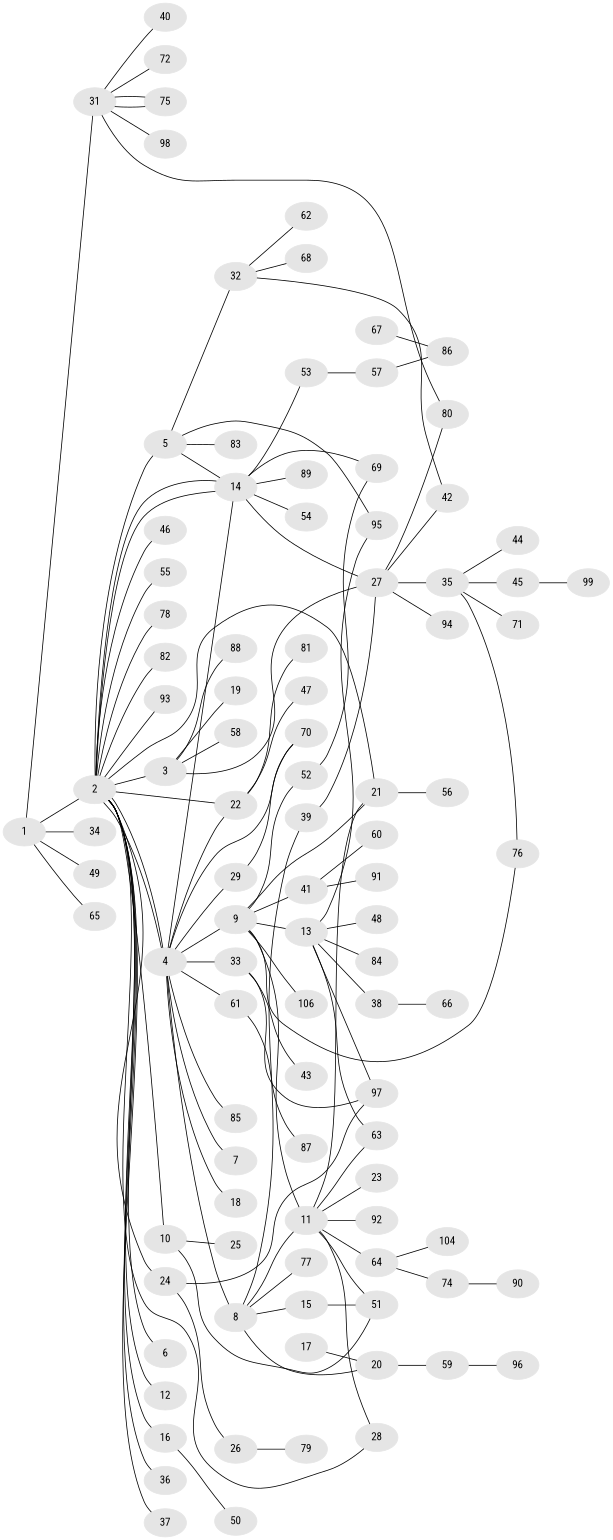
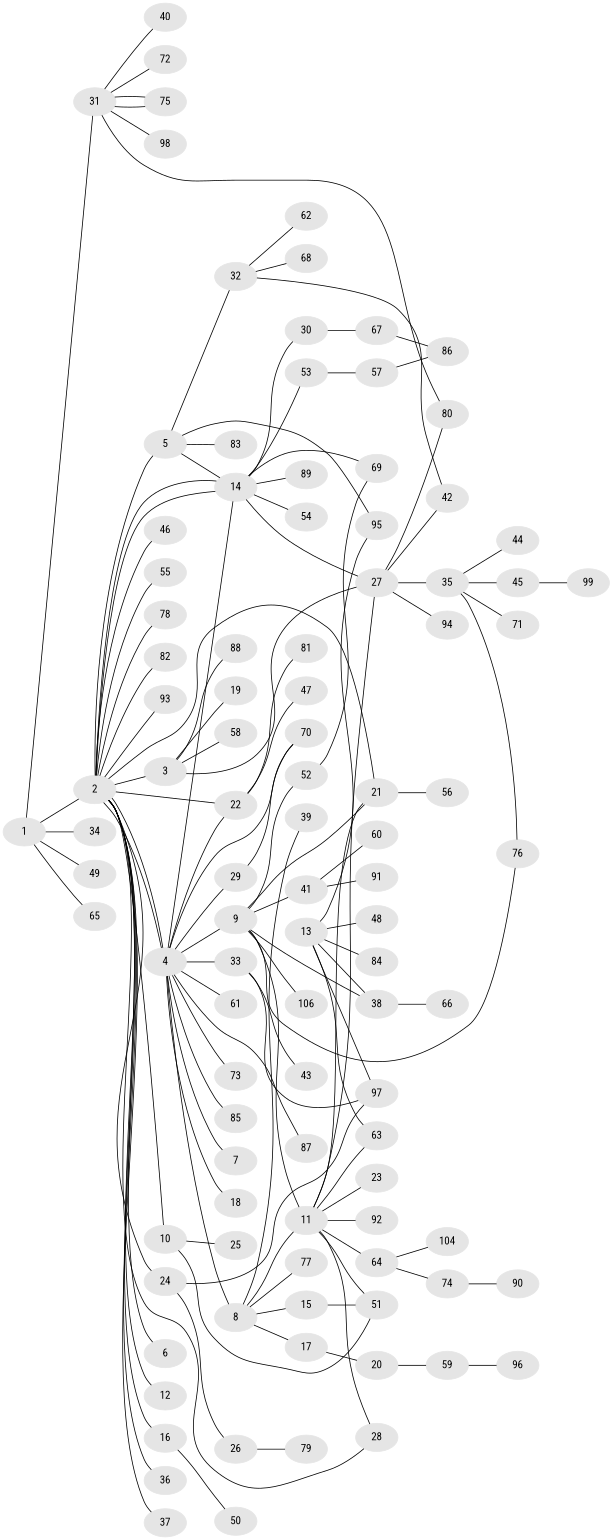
none -> (306, 331)
(357, 716) -> (350, 904)
(270, 926) -> (304, 965)
none -> (236, 1076)
(271, 1076) -> (247, 1046)
(273, 1361) -> (271, 1332)
